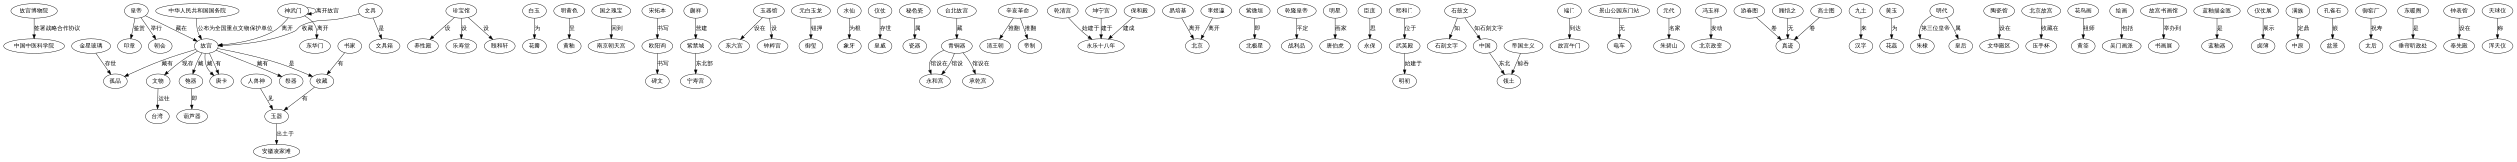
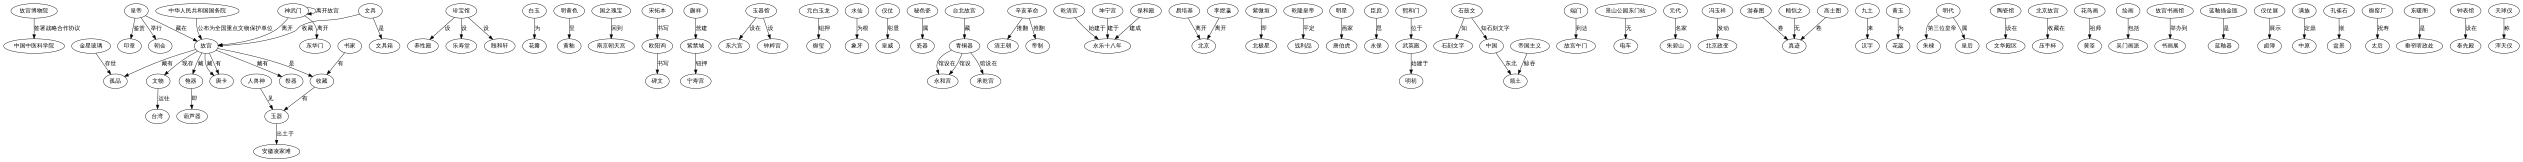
(886, 28) -> (894, 28)
(704, 64) -> (702, 64)
